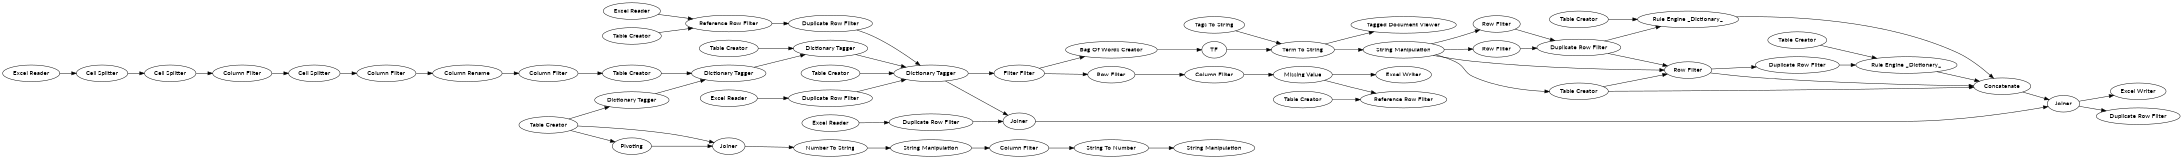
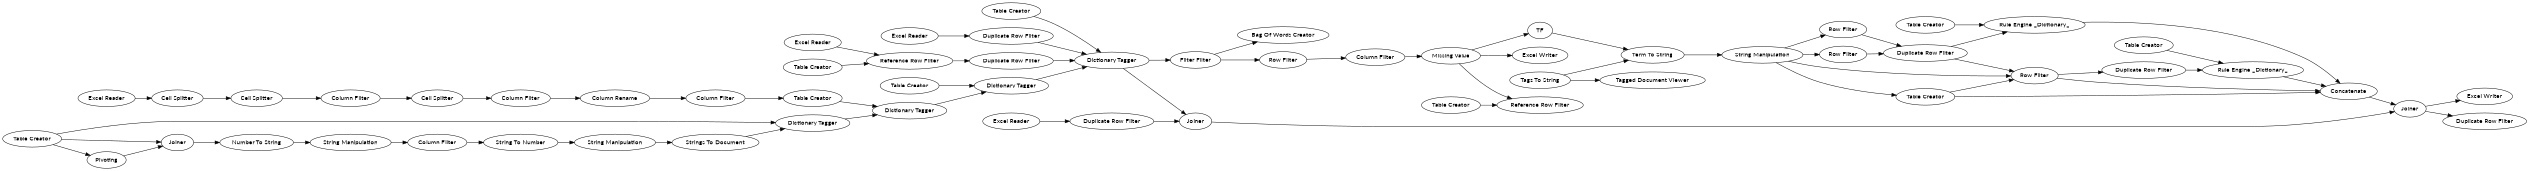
(1347, 38) -> (1583, 80)
(1177, 50) -> (1498, 42)
none -> (715, 142)
